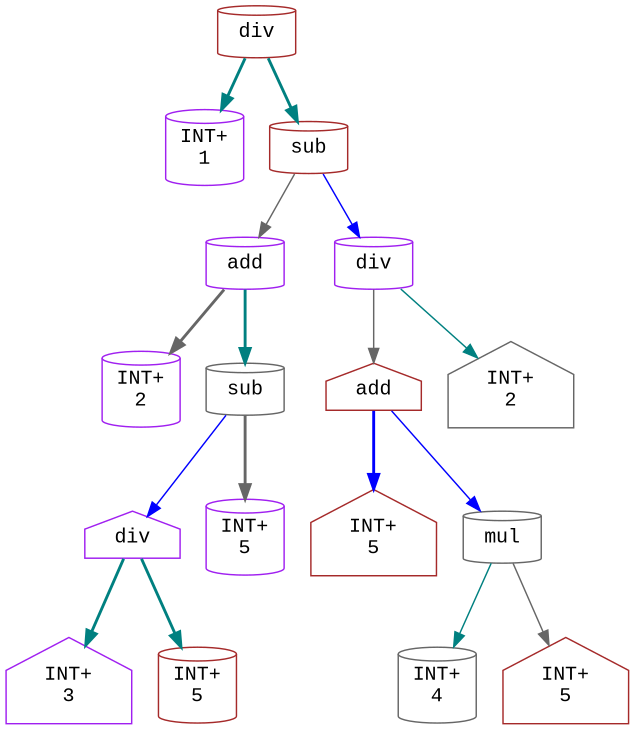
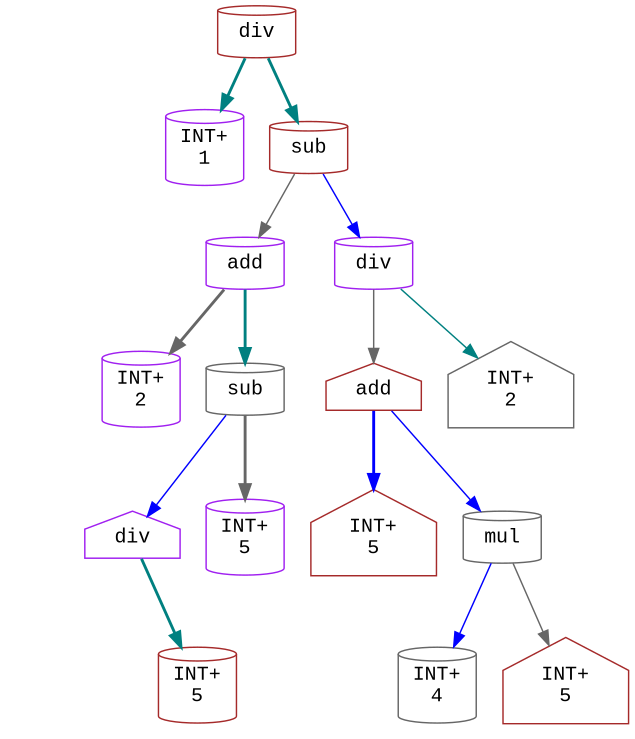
(475, 598) -> (475, 598)
(69, 685) -> none
